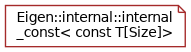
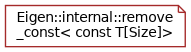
(95, 26) -> (95, 26)
